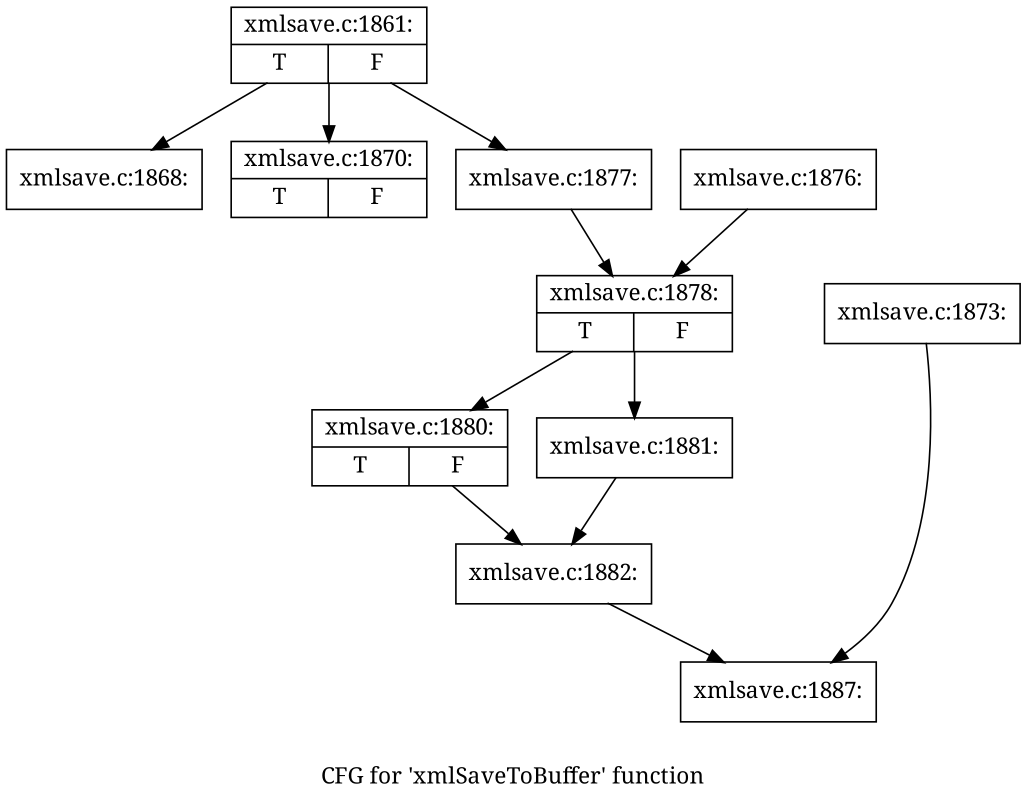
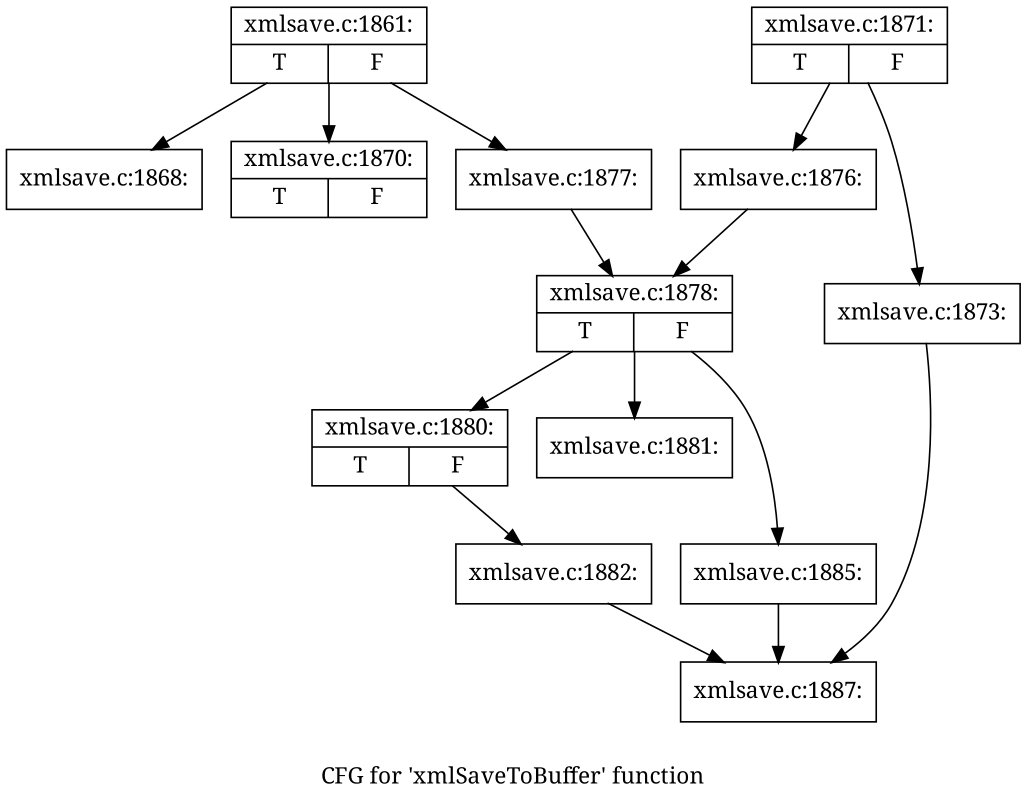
none -> (850, 45)
(599, 504) -> none
none -> (778, 574)
